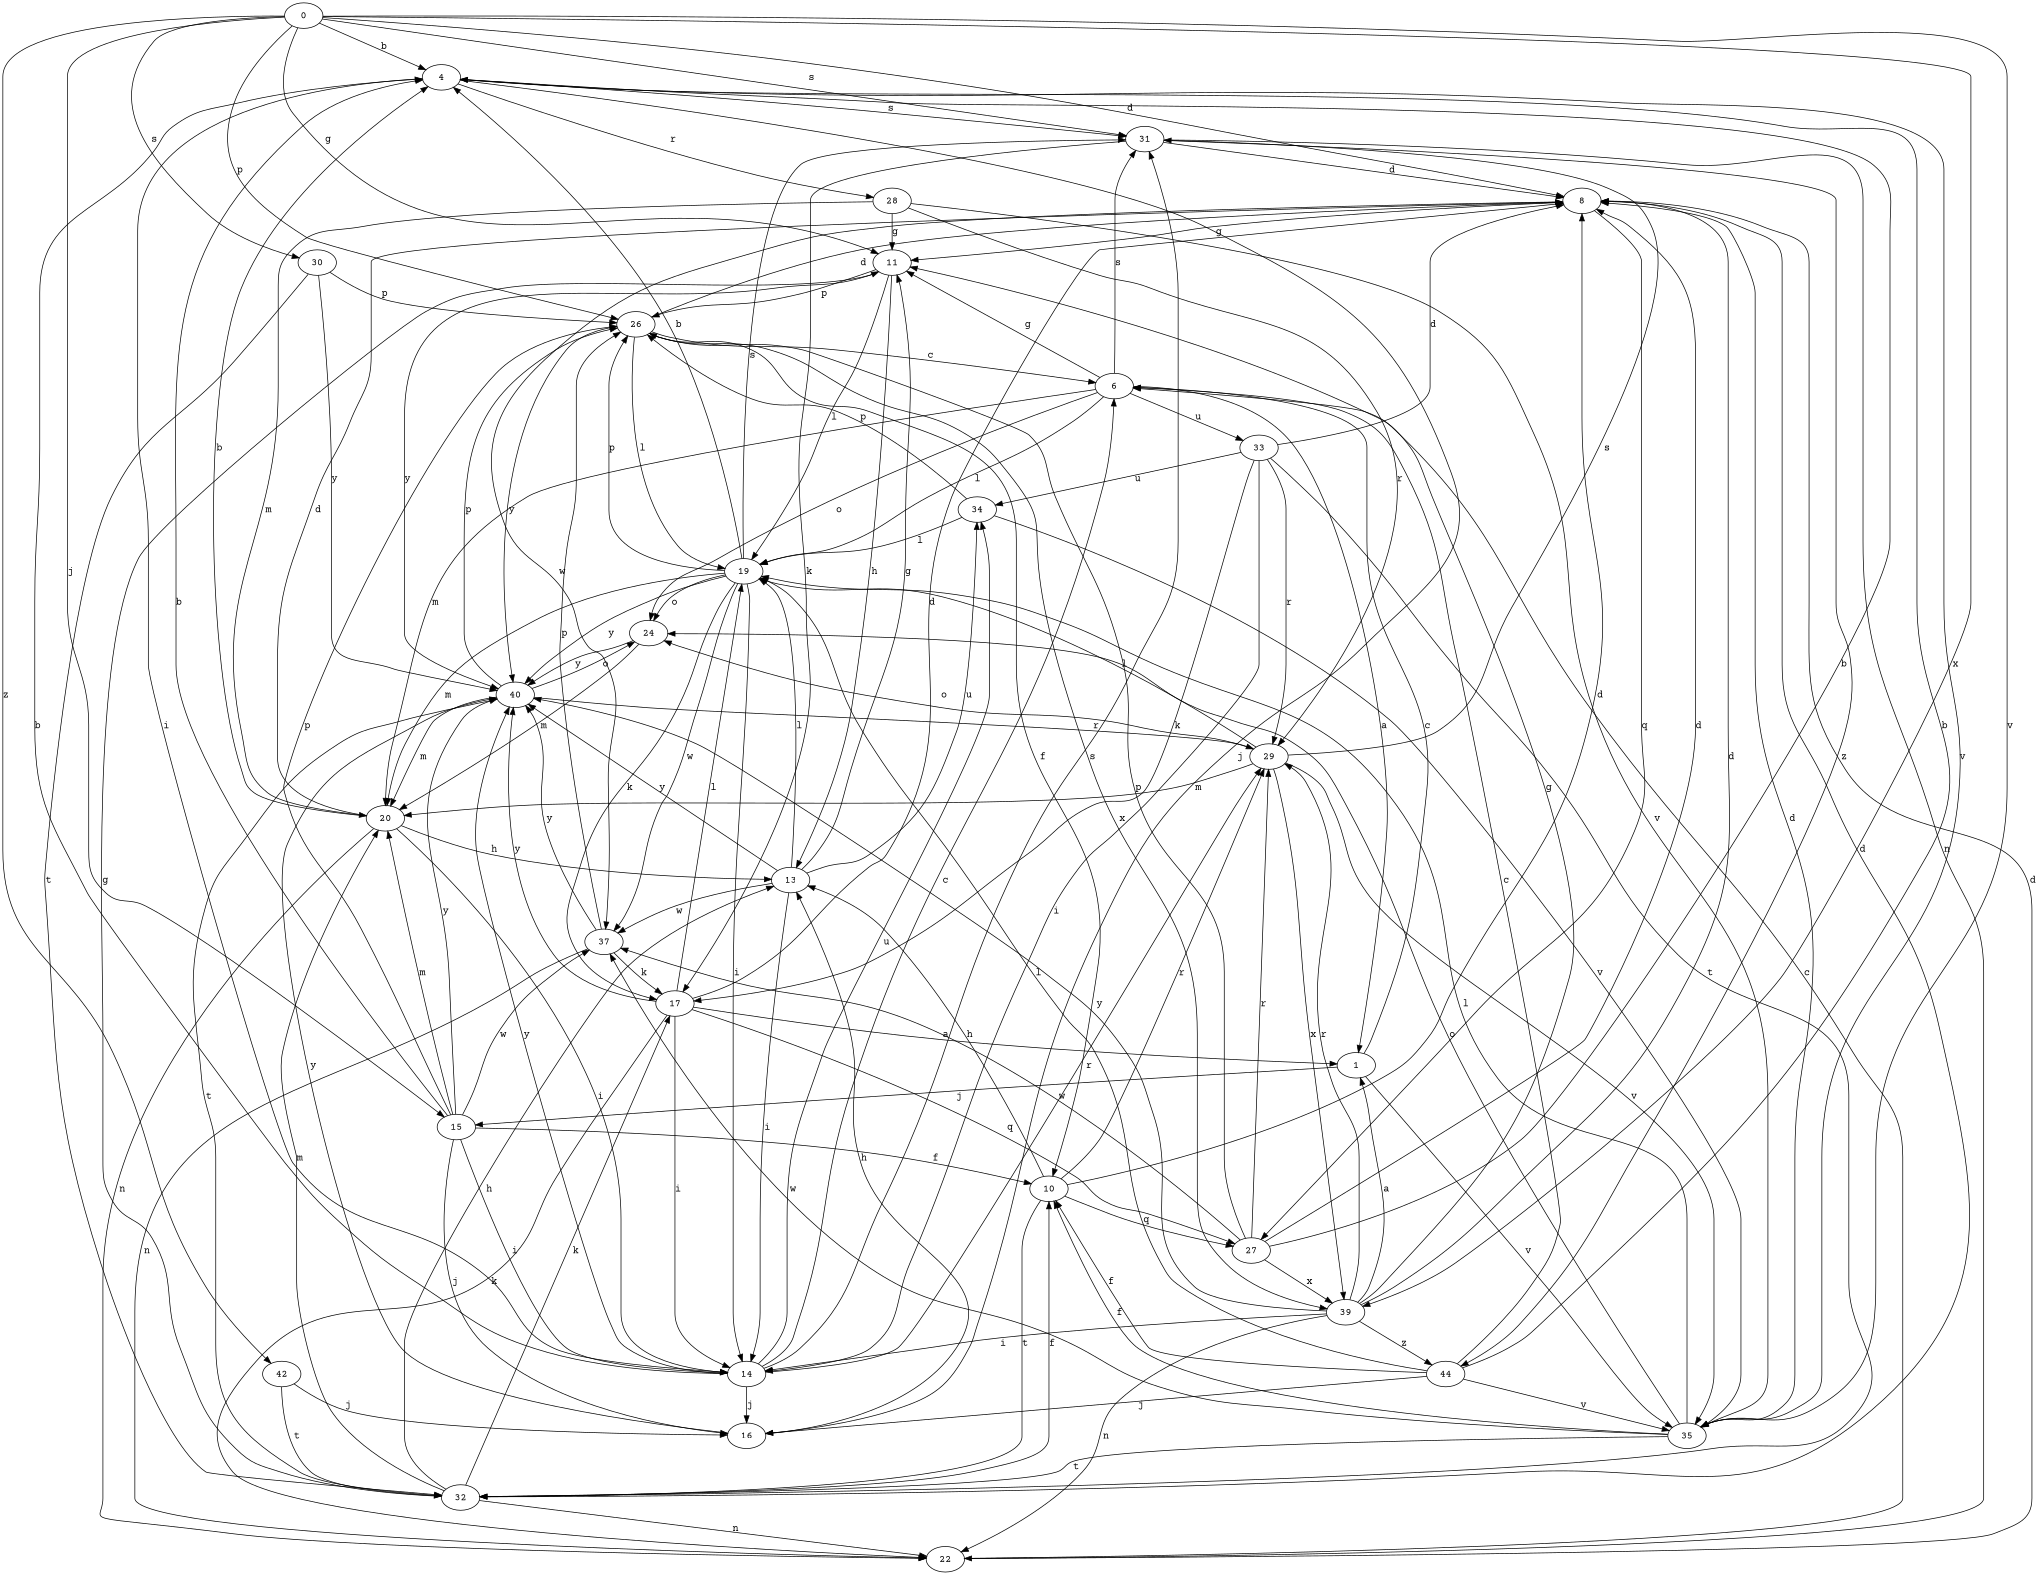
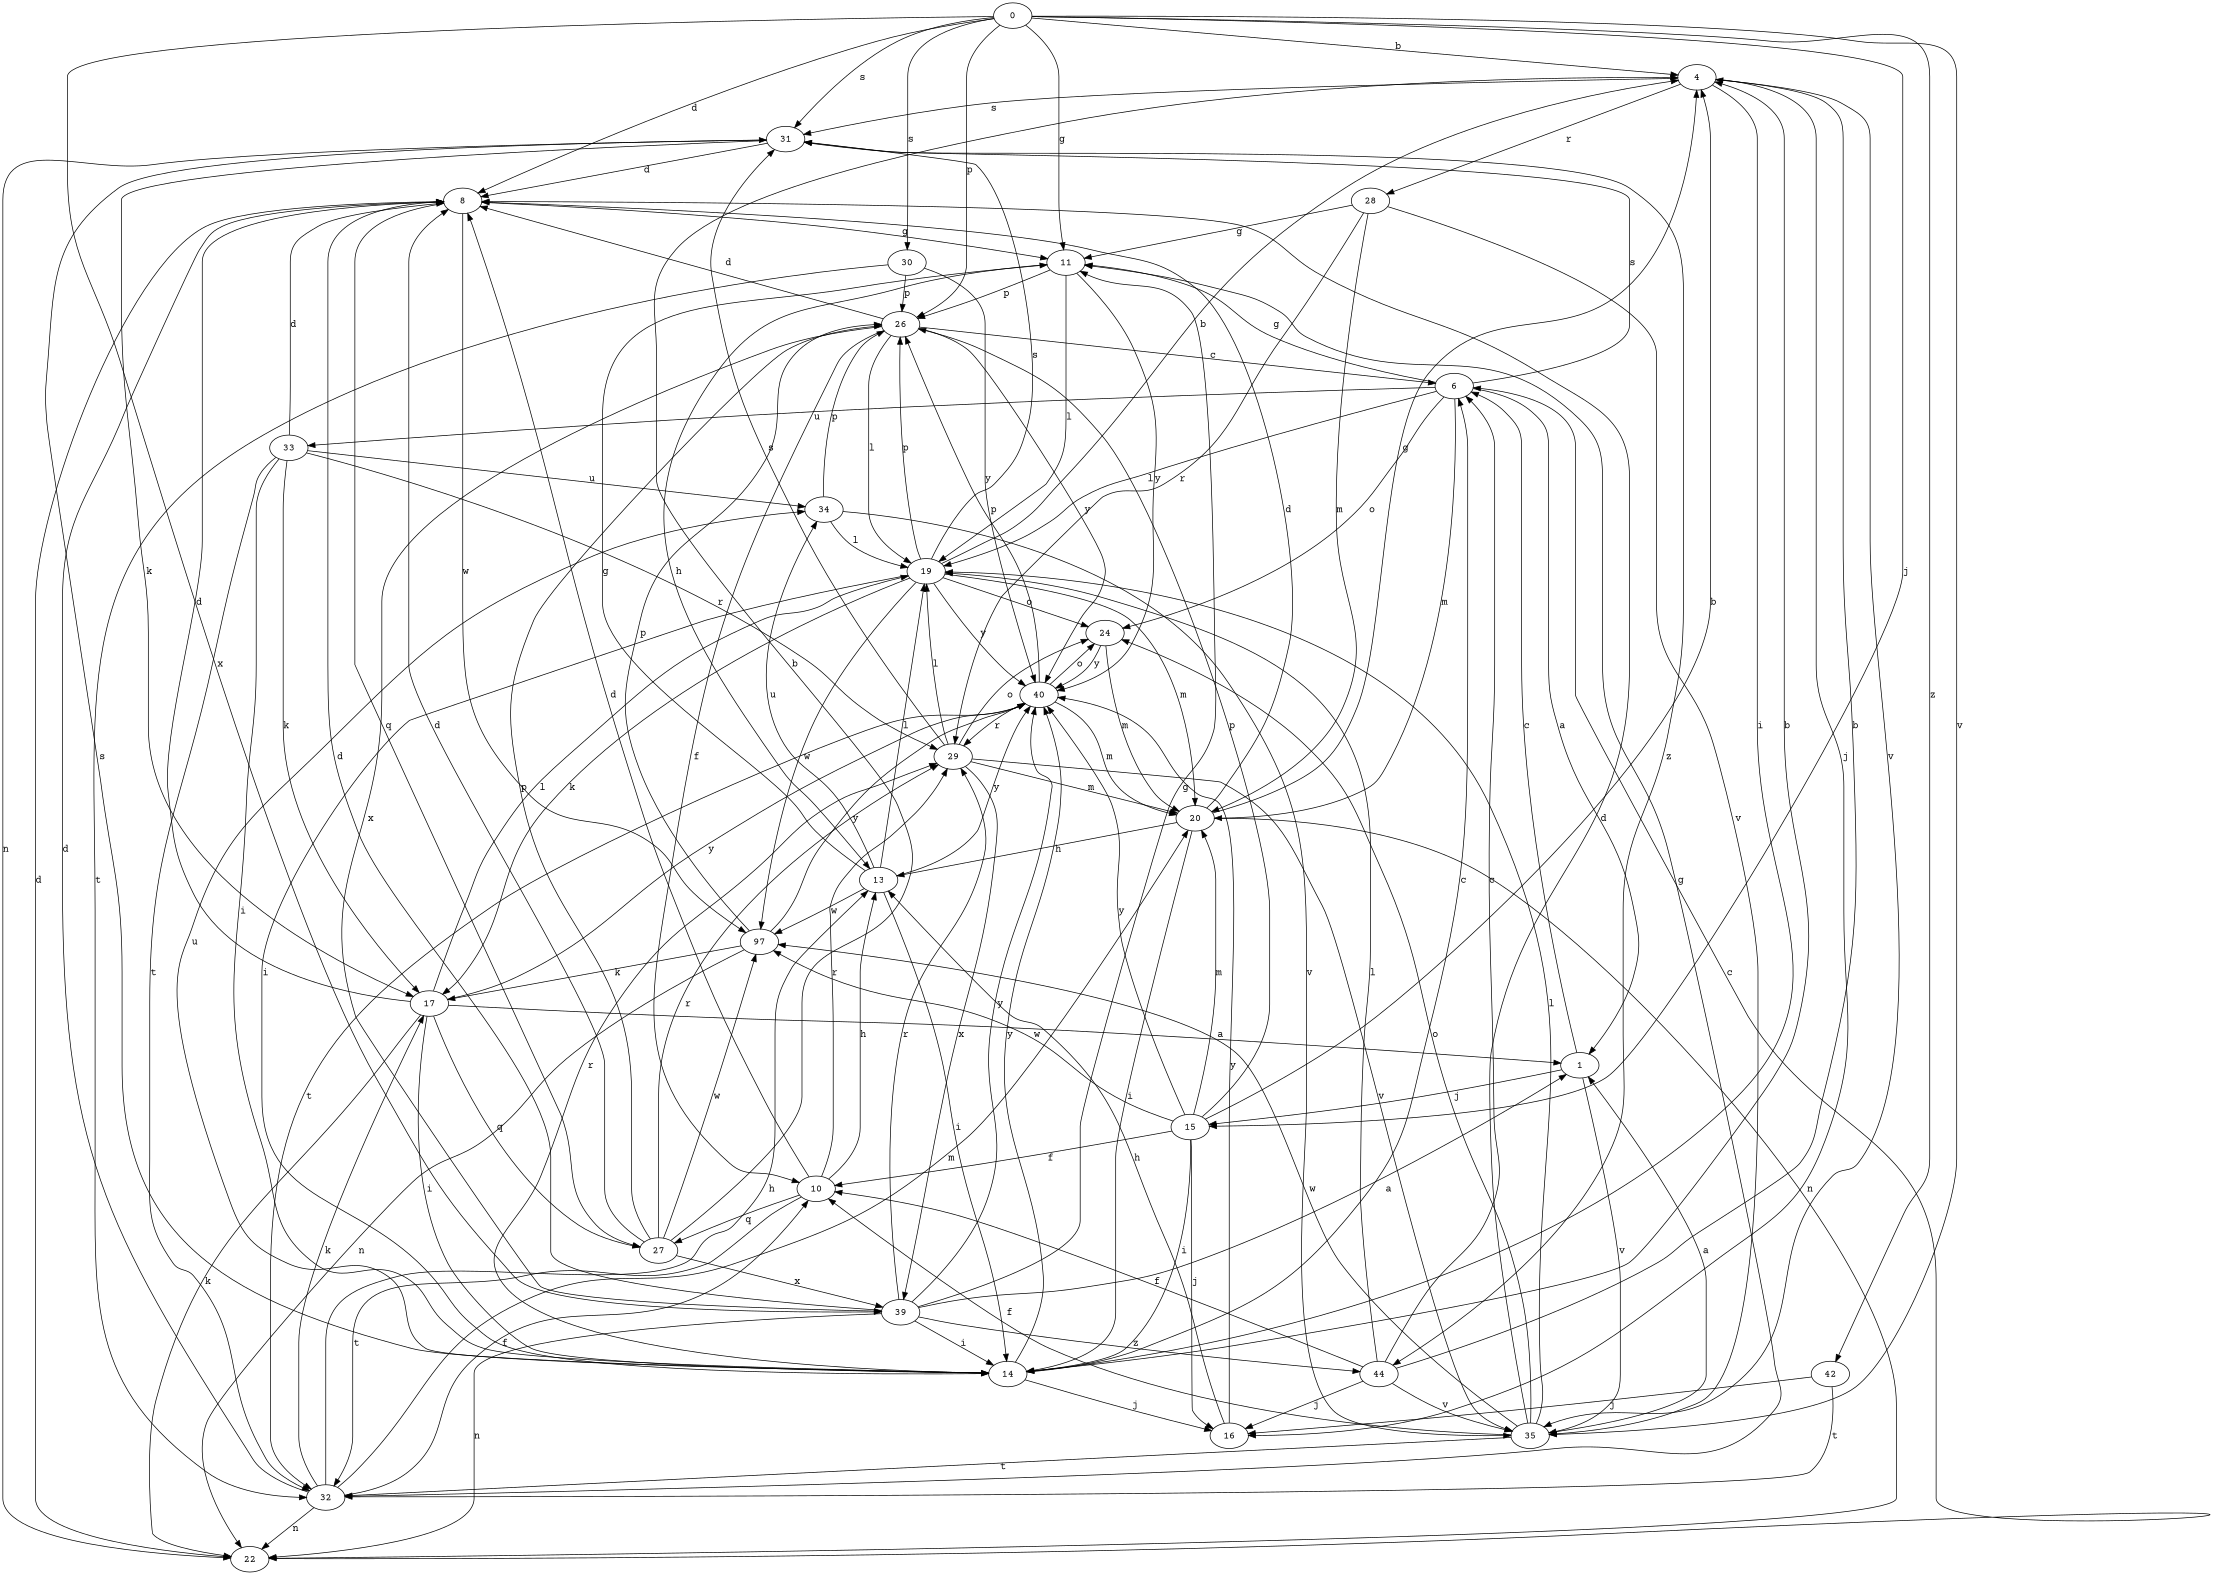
(220, 448) -> (1406, 448)
(604, 942) -> (759, 942)
none -> (1706, 1299)
